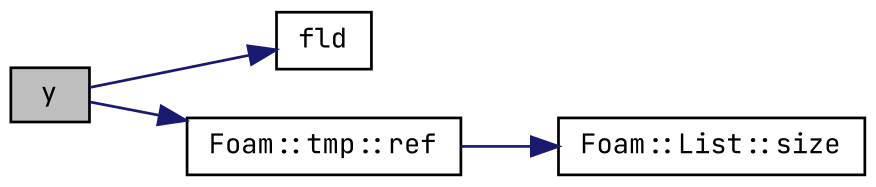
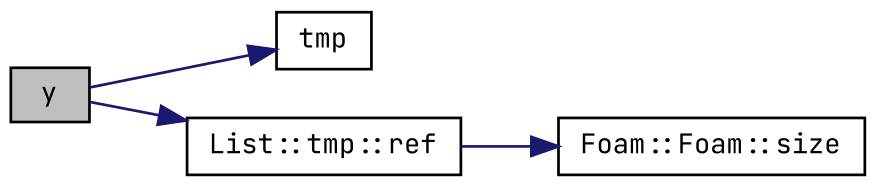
(324, 41) -> (324, 41)
(324, 146) -> (324, 146)
(712, 146) -> (712, 146)
